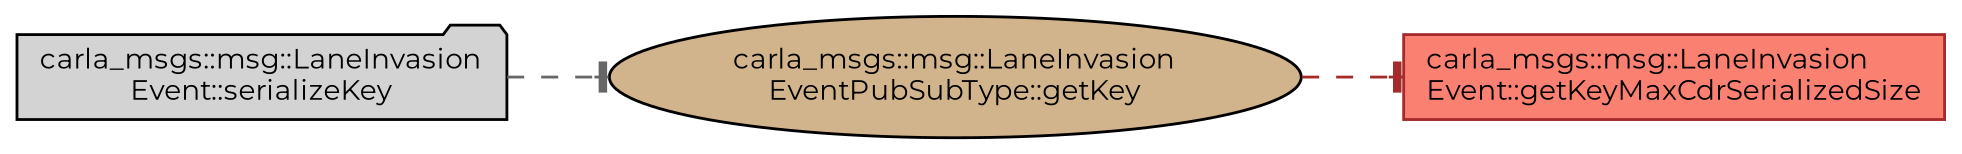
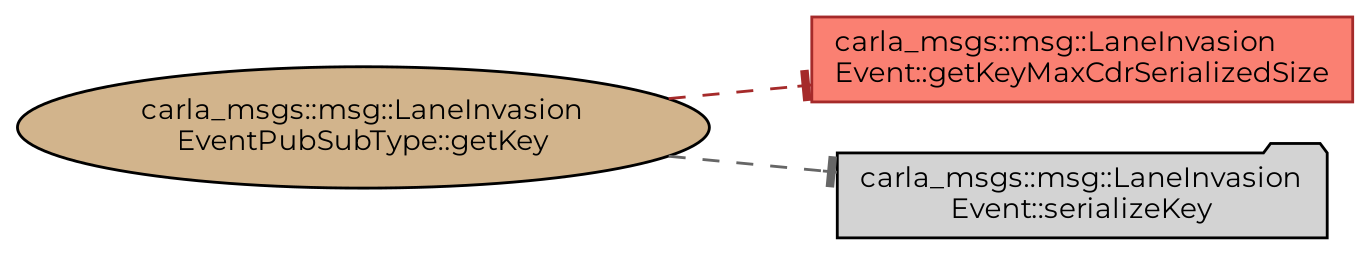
(551, 77) -> (745, 164)
